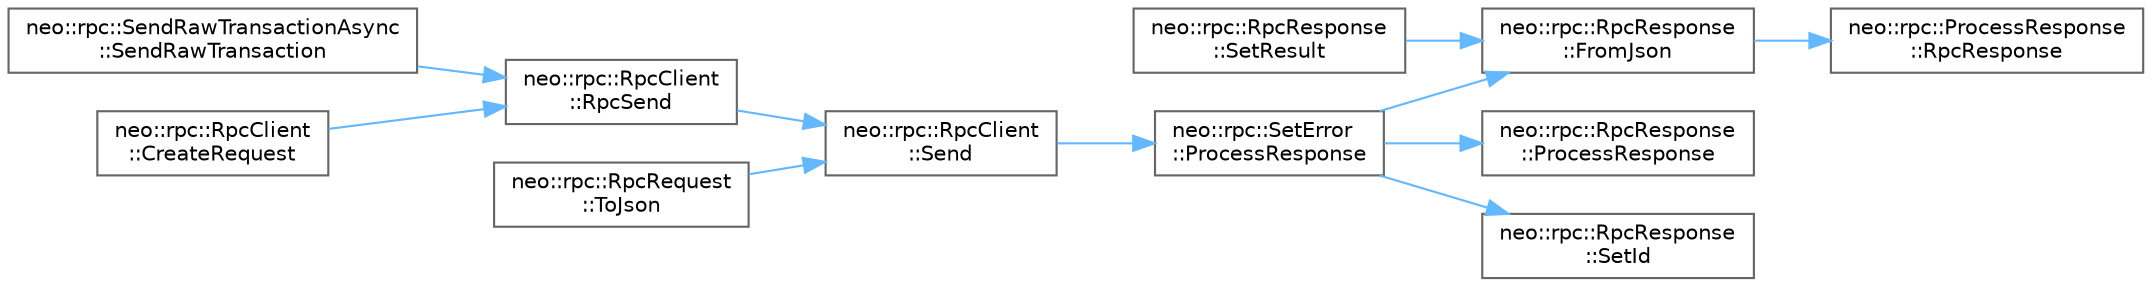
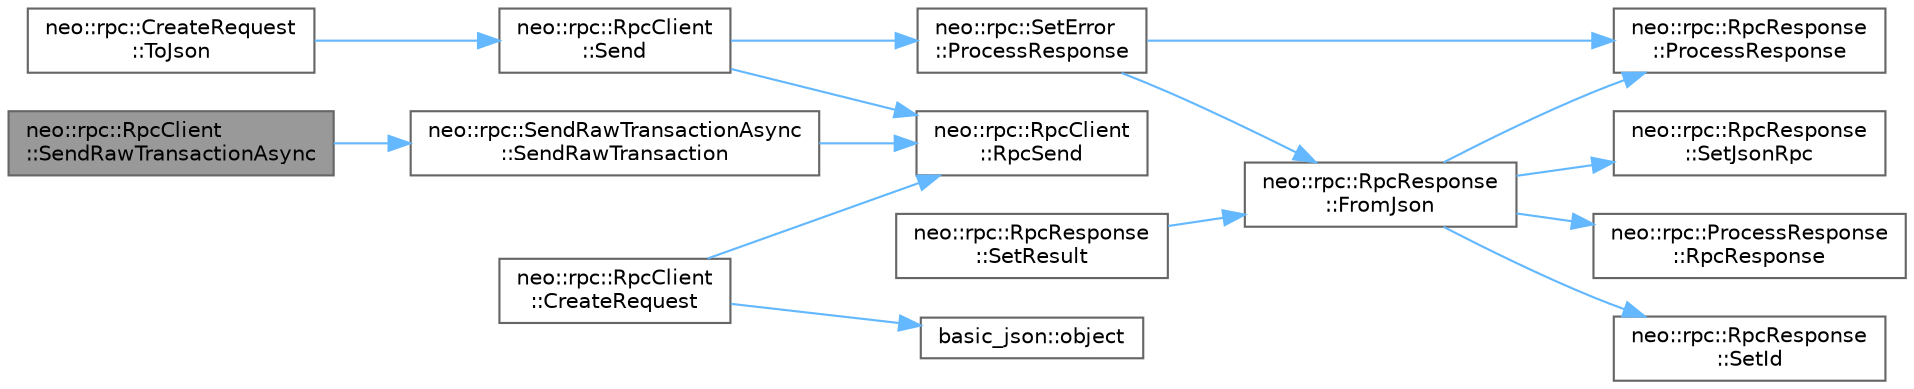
(770, 116) -> (813, 89)
none -> (1533, 119)
none -> (171, 143)
none -> (1750, 143)
(1434, 192) -> (1533, 271)
(621, 195) -> (171, 41)
none -> (1032, 338)
